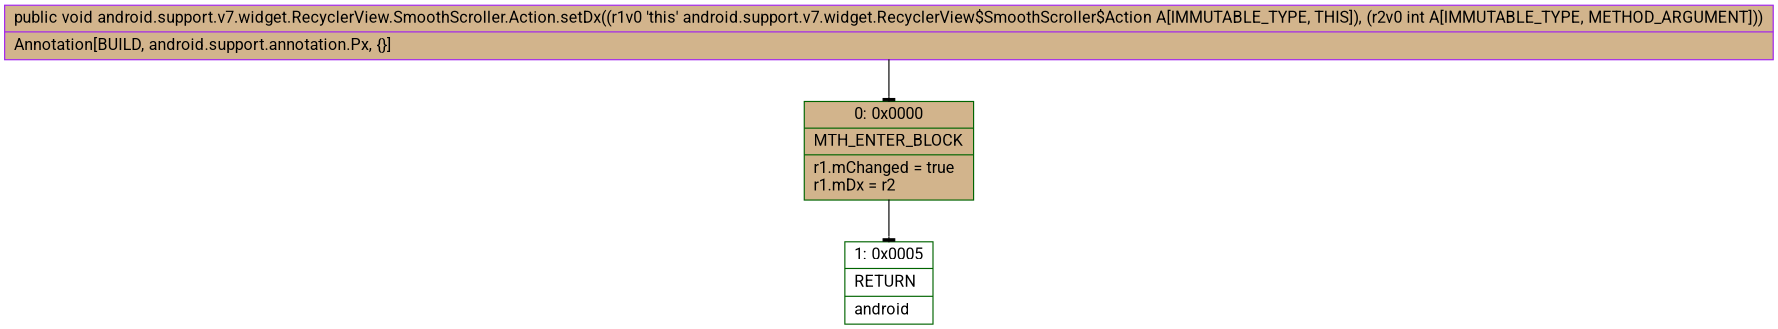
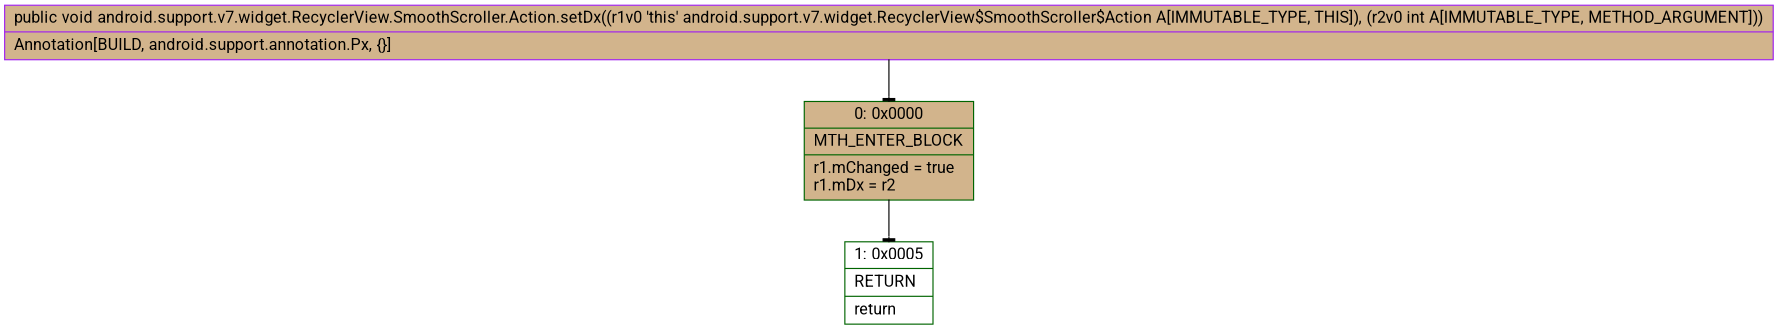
(883, 310) -> (876, 310)
